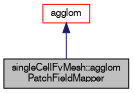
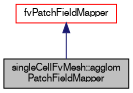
(66, 14) -> (66, 14)
